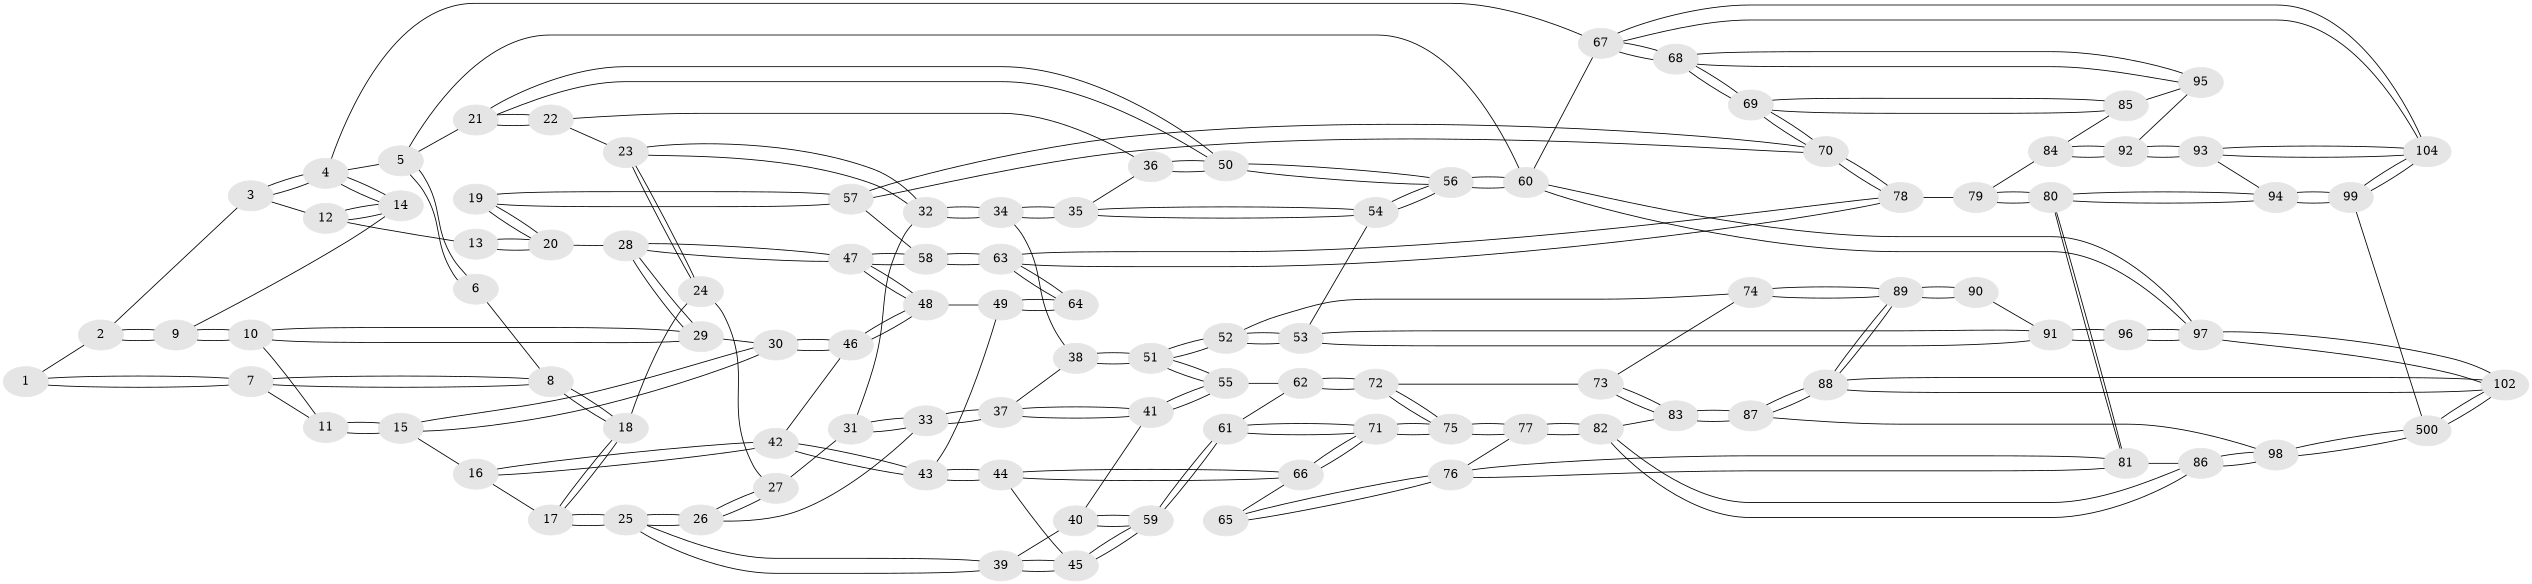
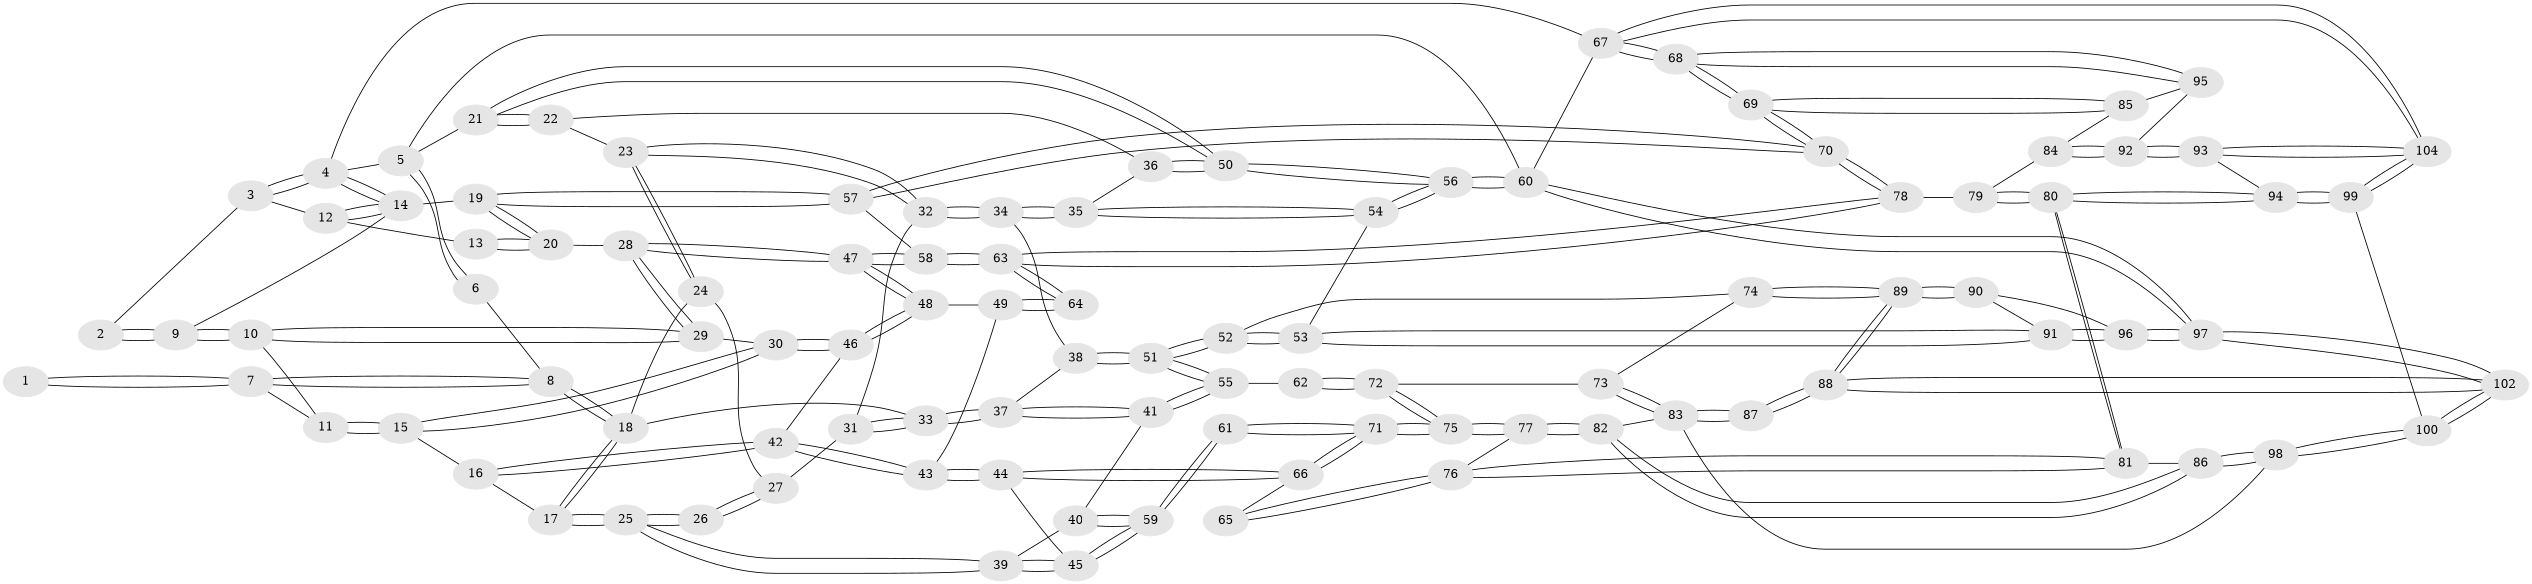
none -> (441, 202)
none -> (2054, 307)
(63, 358) -> none
(1263, 406) -> none
(2016, 424) -> (1961, 549)
(2427, 431) -> (2427, 431)
(827, 497) -> (776, 405)
